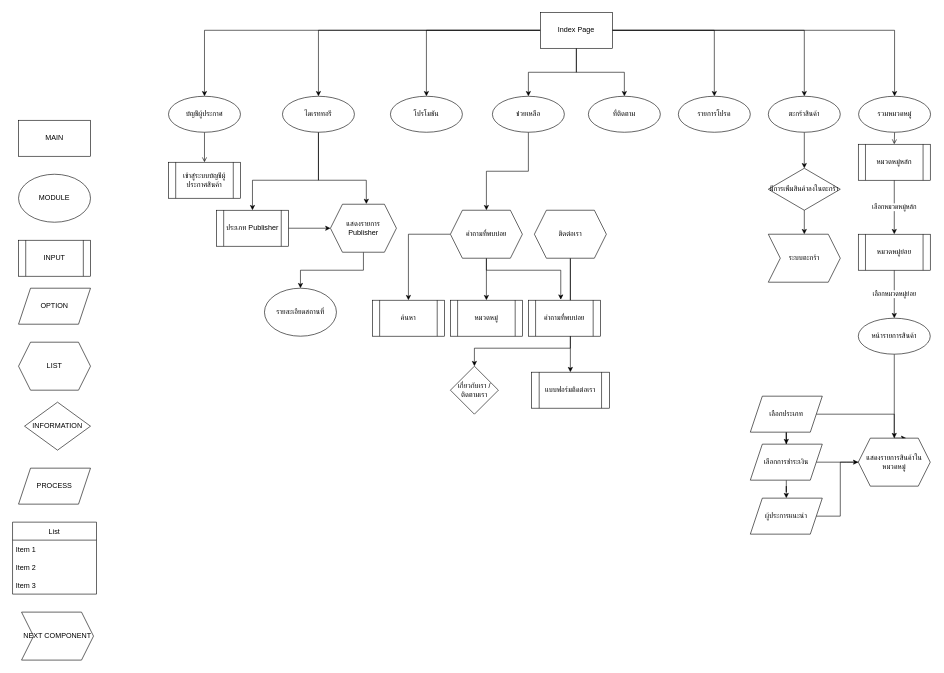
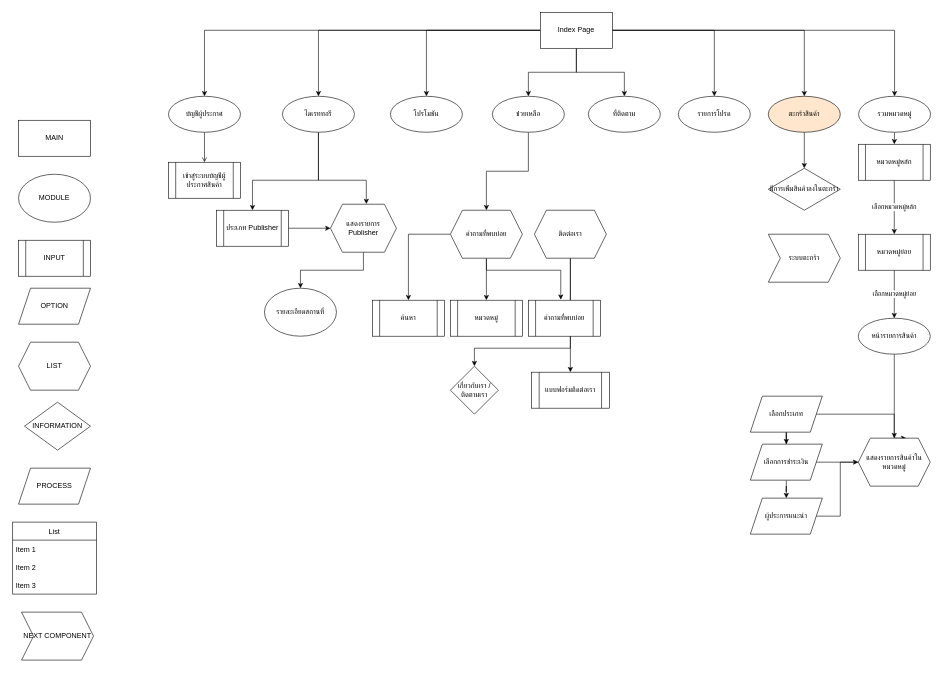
(804, 114) -> (804, 114)
(894, 140) -> (894, 138)
(804, 228) -> none
